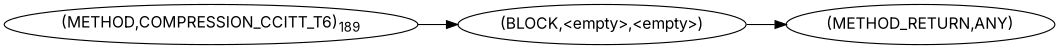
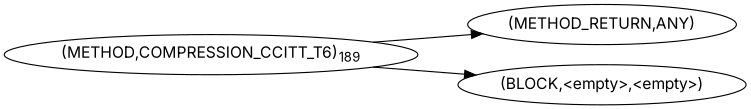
(761, 25) -> (422, 38)
